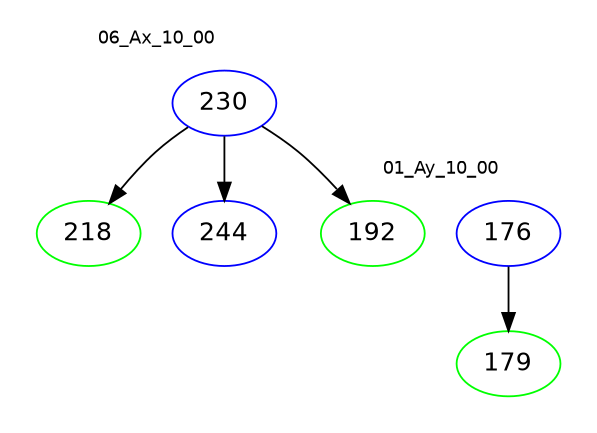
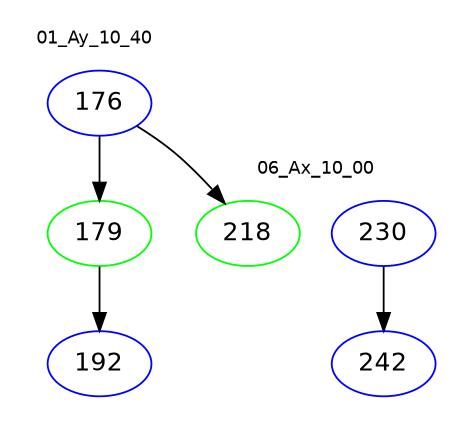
(152, 155) -> (193, 170)
(441, 169) -> (94, 39)
(318, 170) -> (100, 290)
(224, 233) -> (384, 364)
(373, 233) -> (100, 364)
